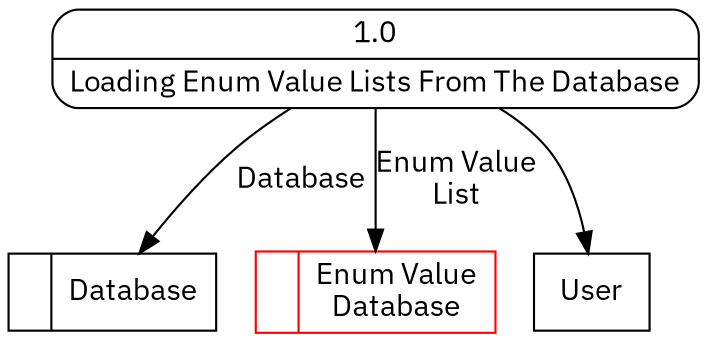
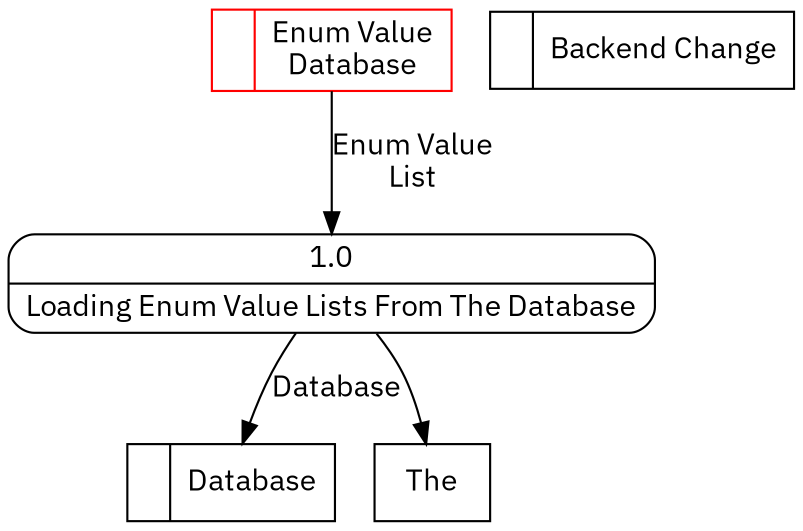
none -> (642, 50)
(376, 169) -> (332, 152)
(592, 292) -> (432, 483)
